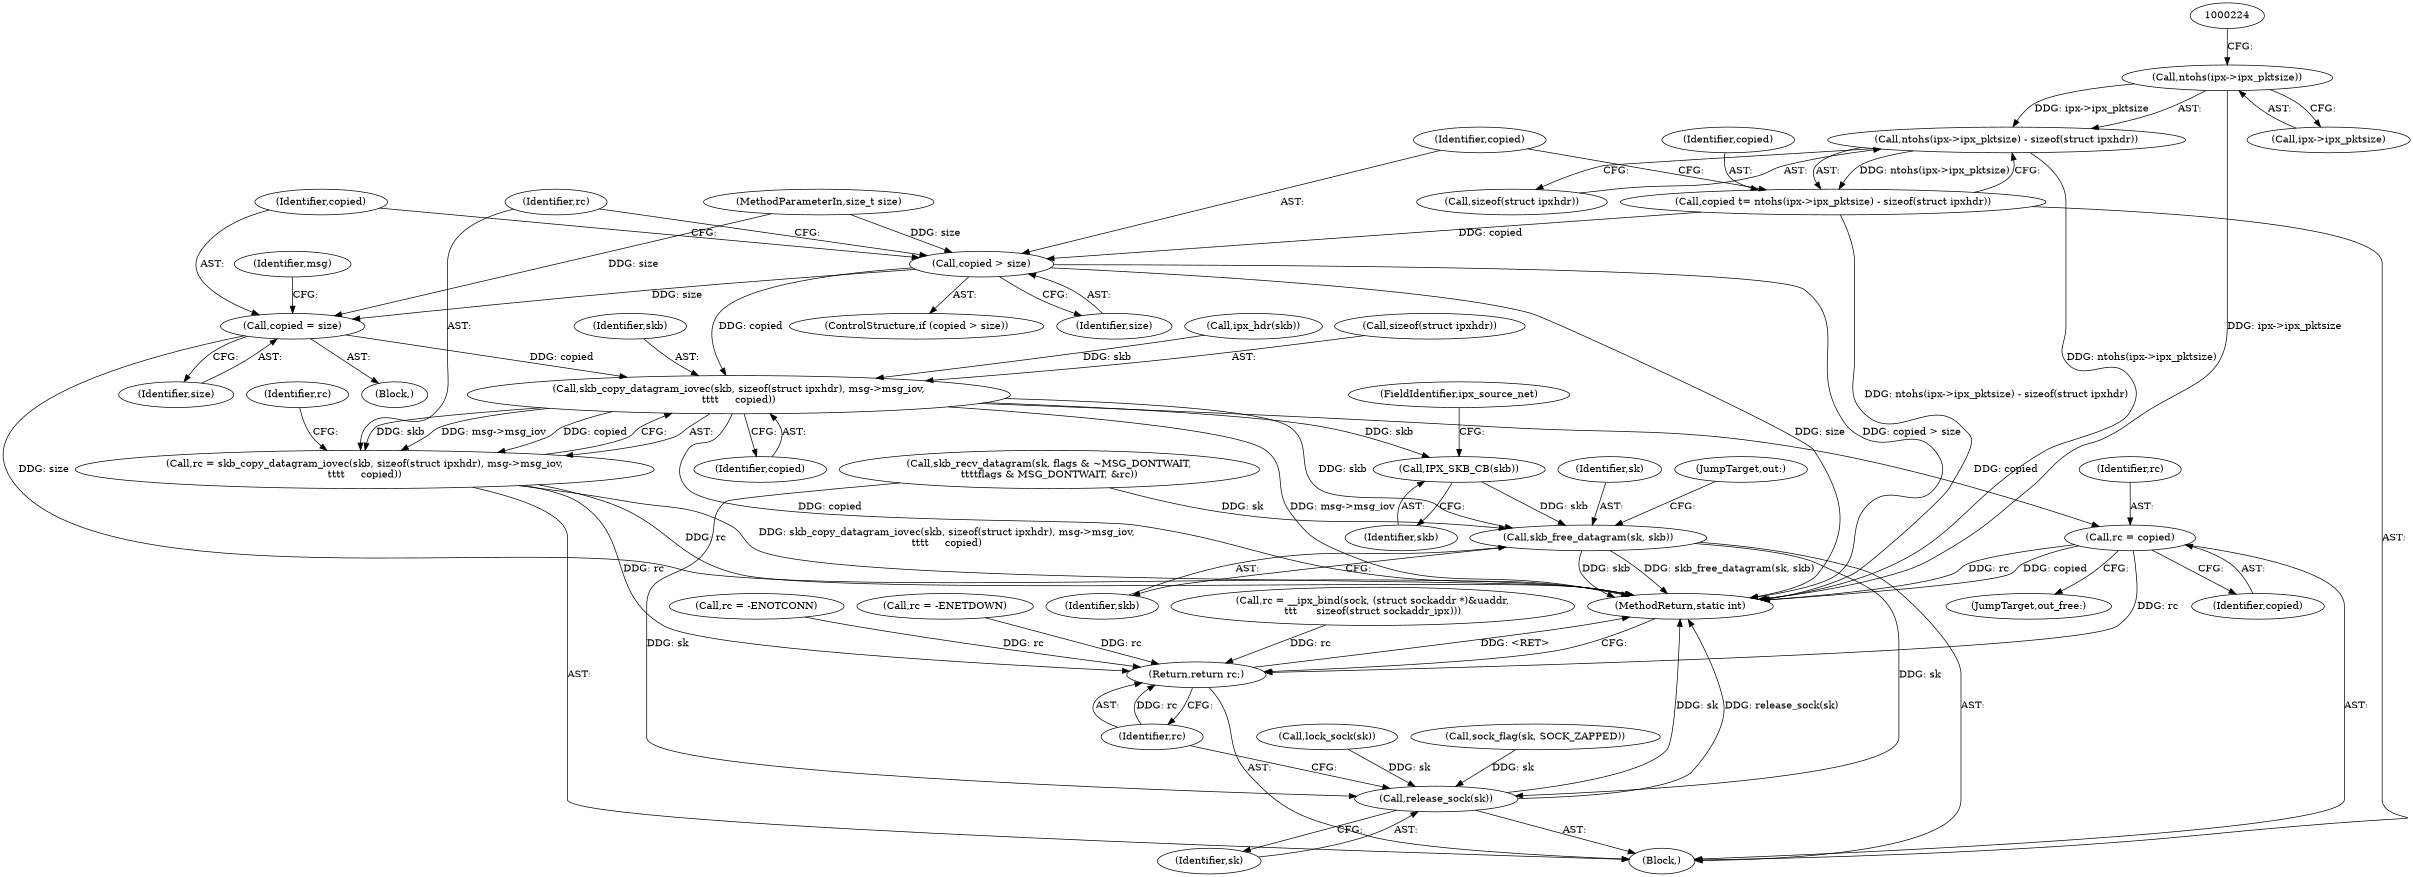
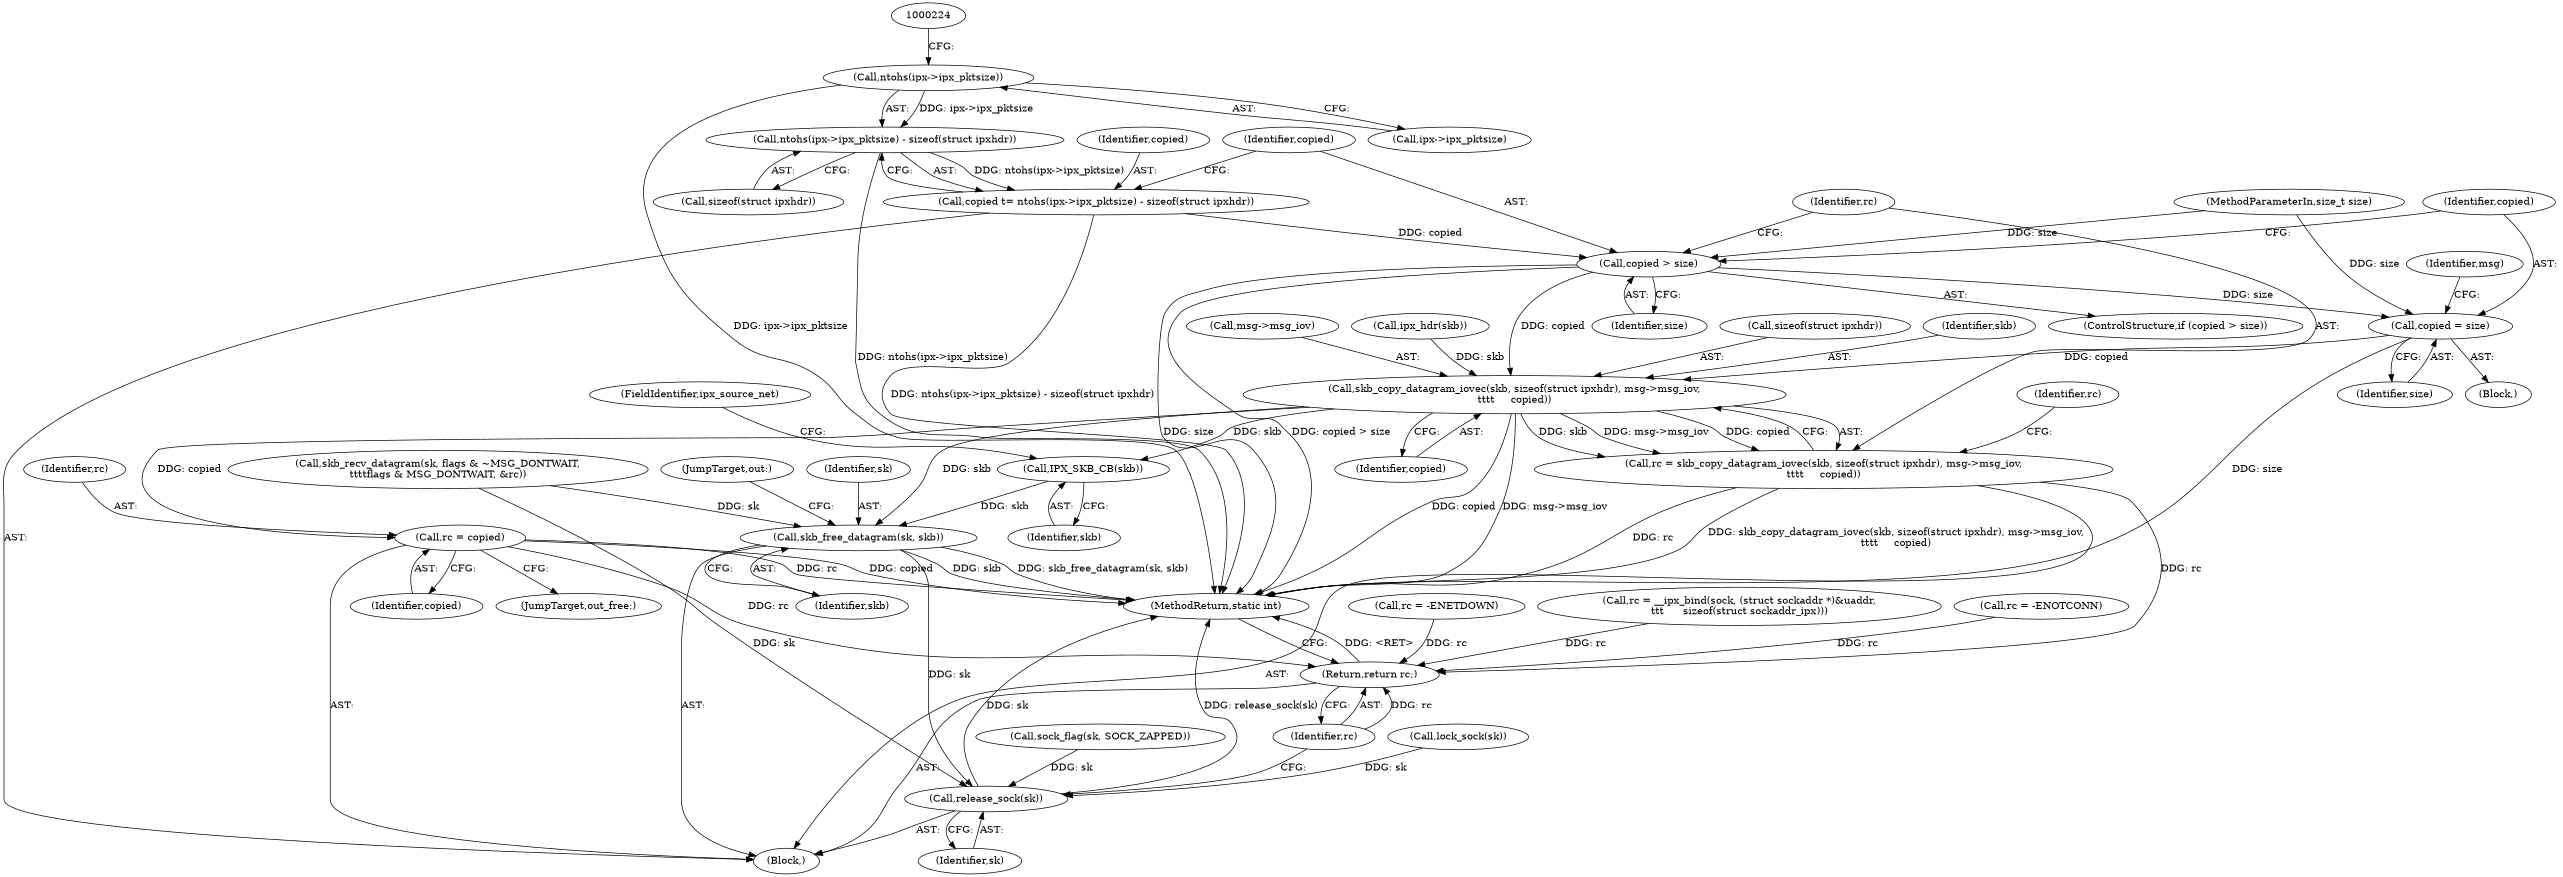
none -> (1263, 326)
